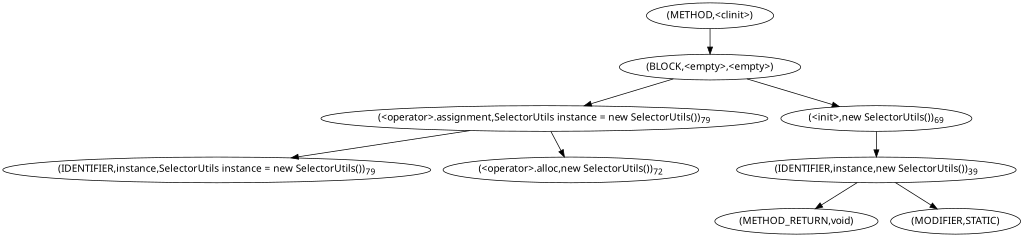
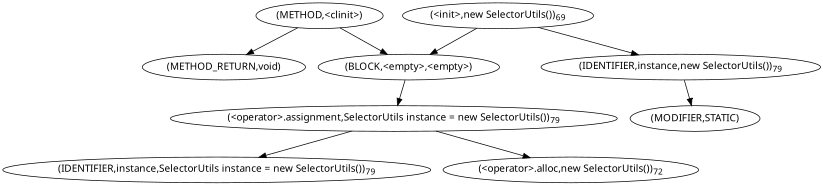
(790, 92) -> (457, 40)
(973, 169) -> (778, 66)
(839, 194) -> (275, 40)
